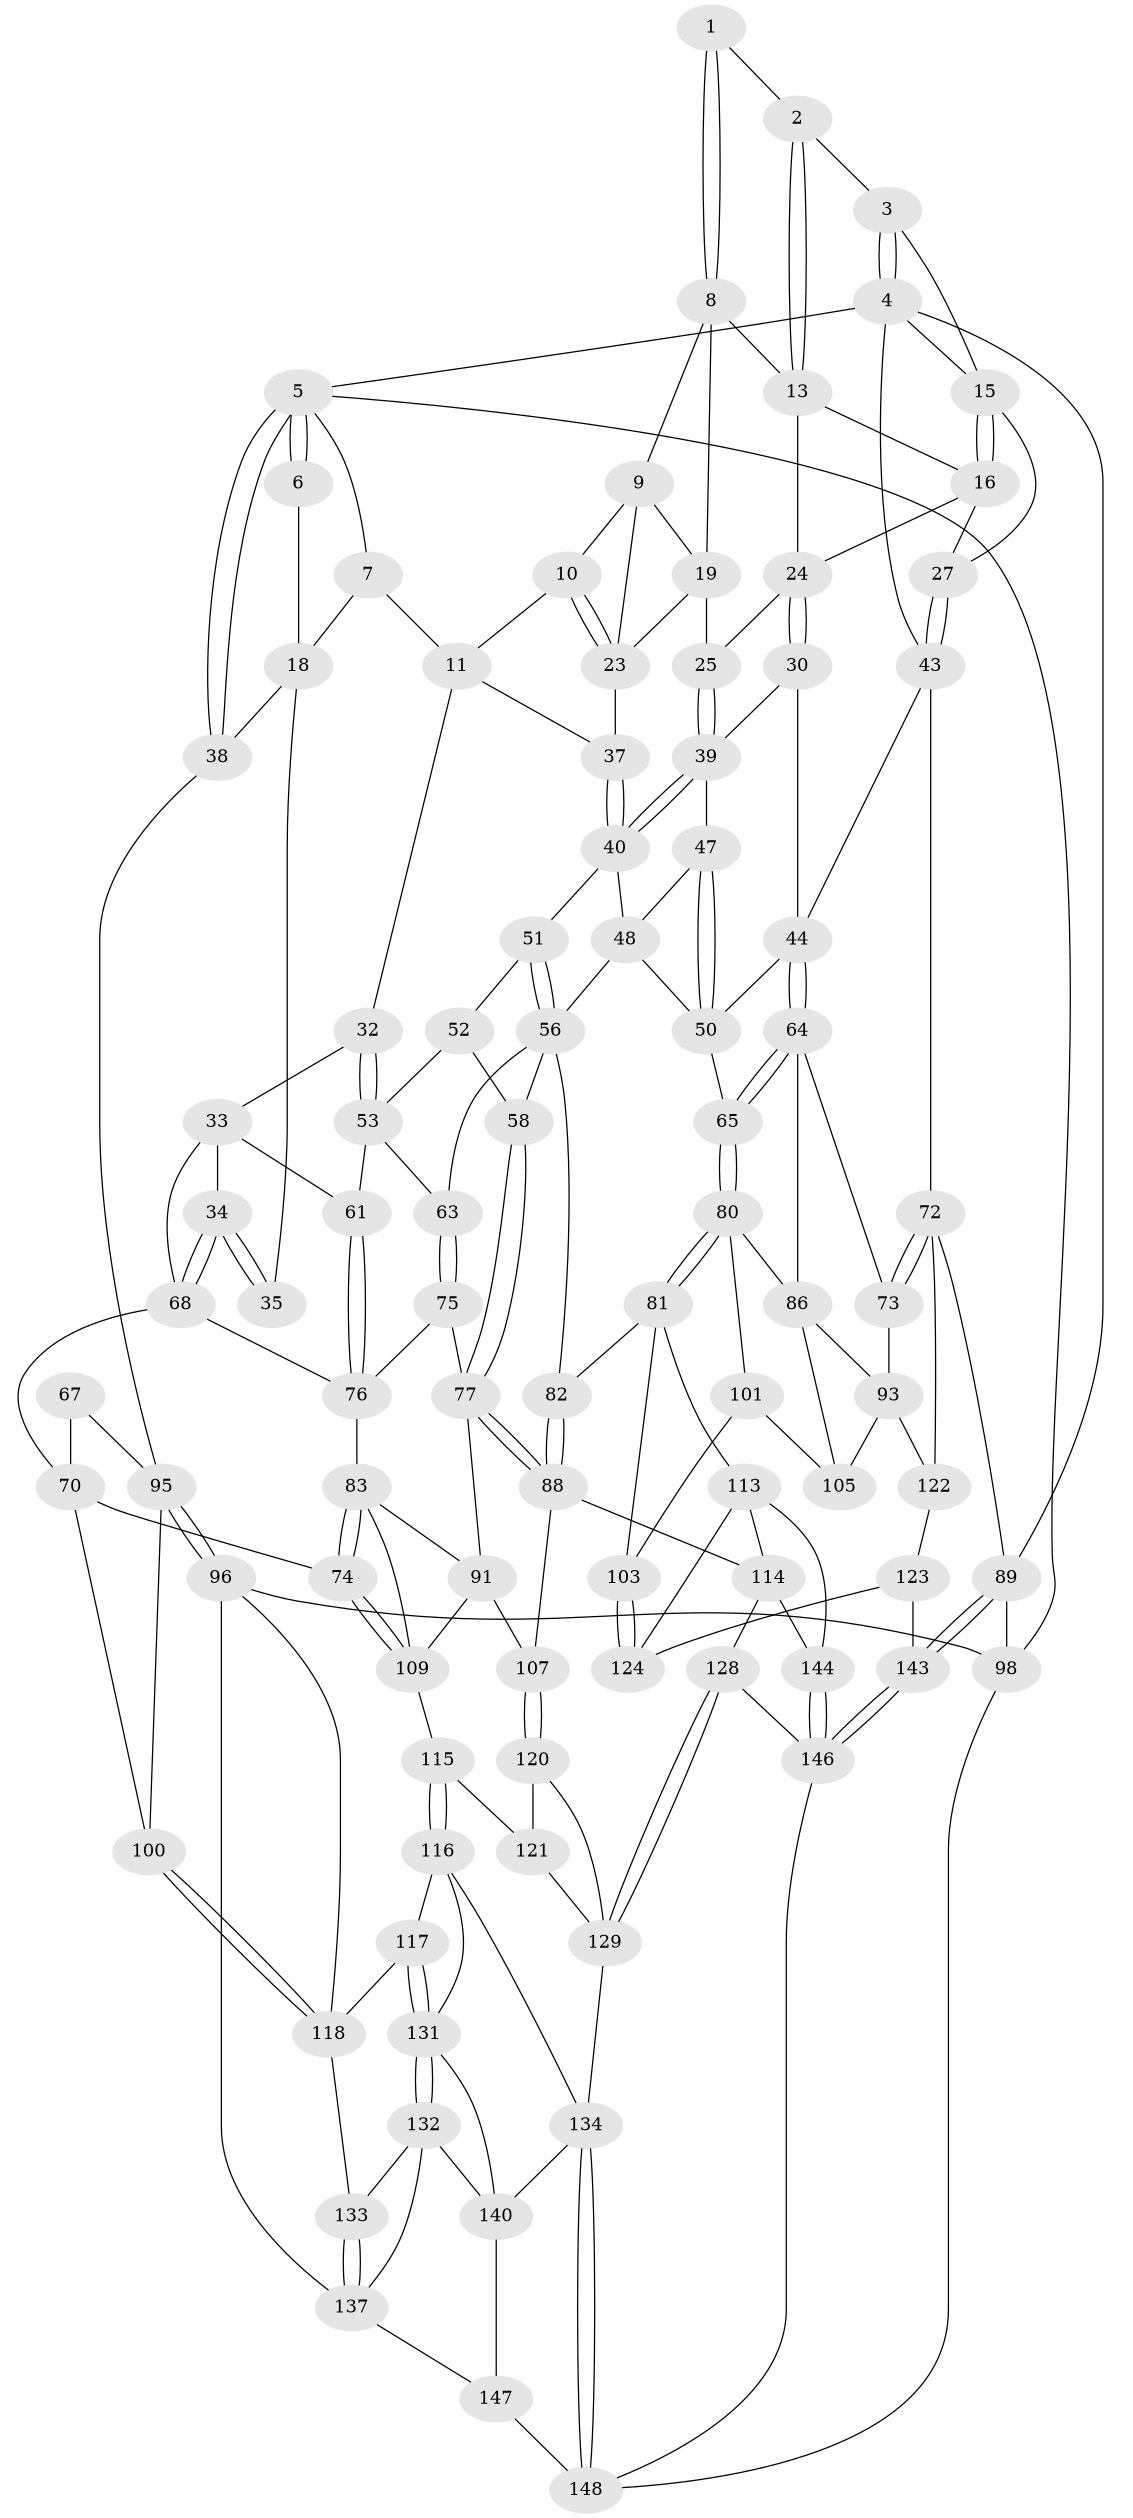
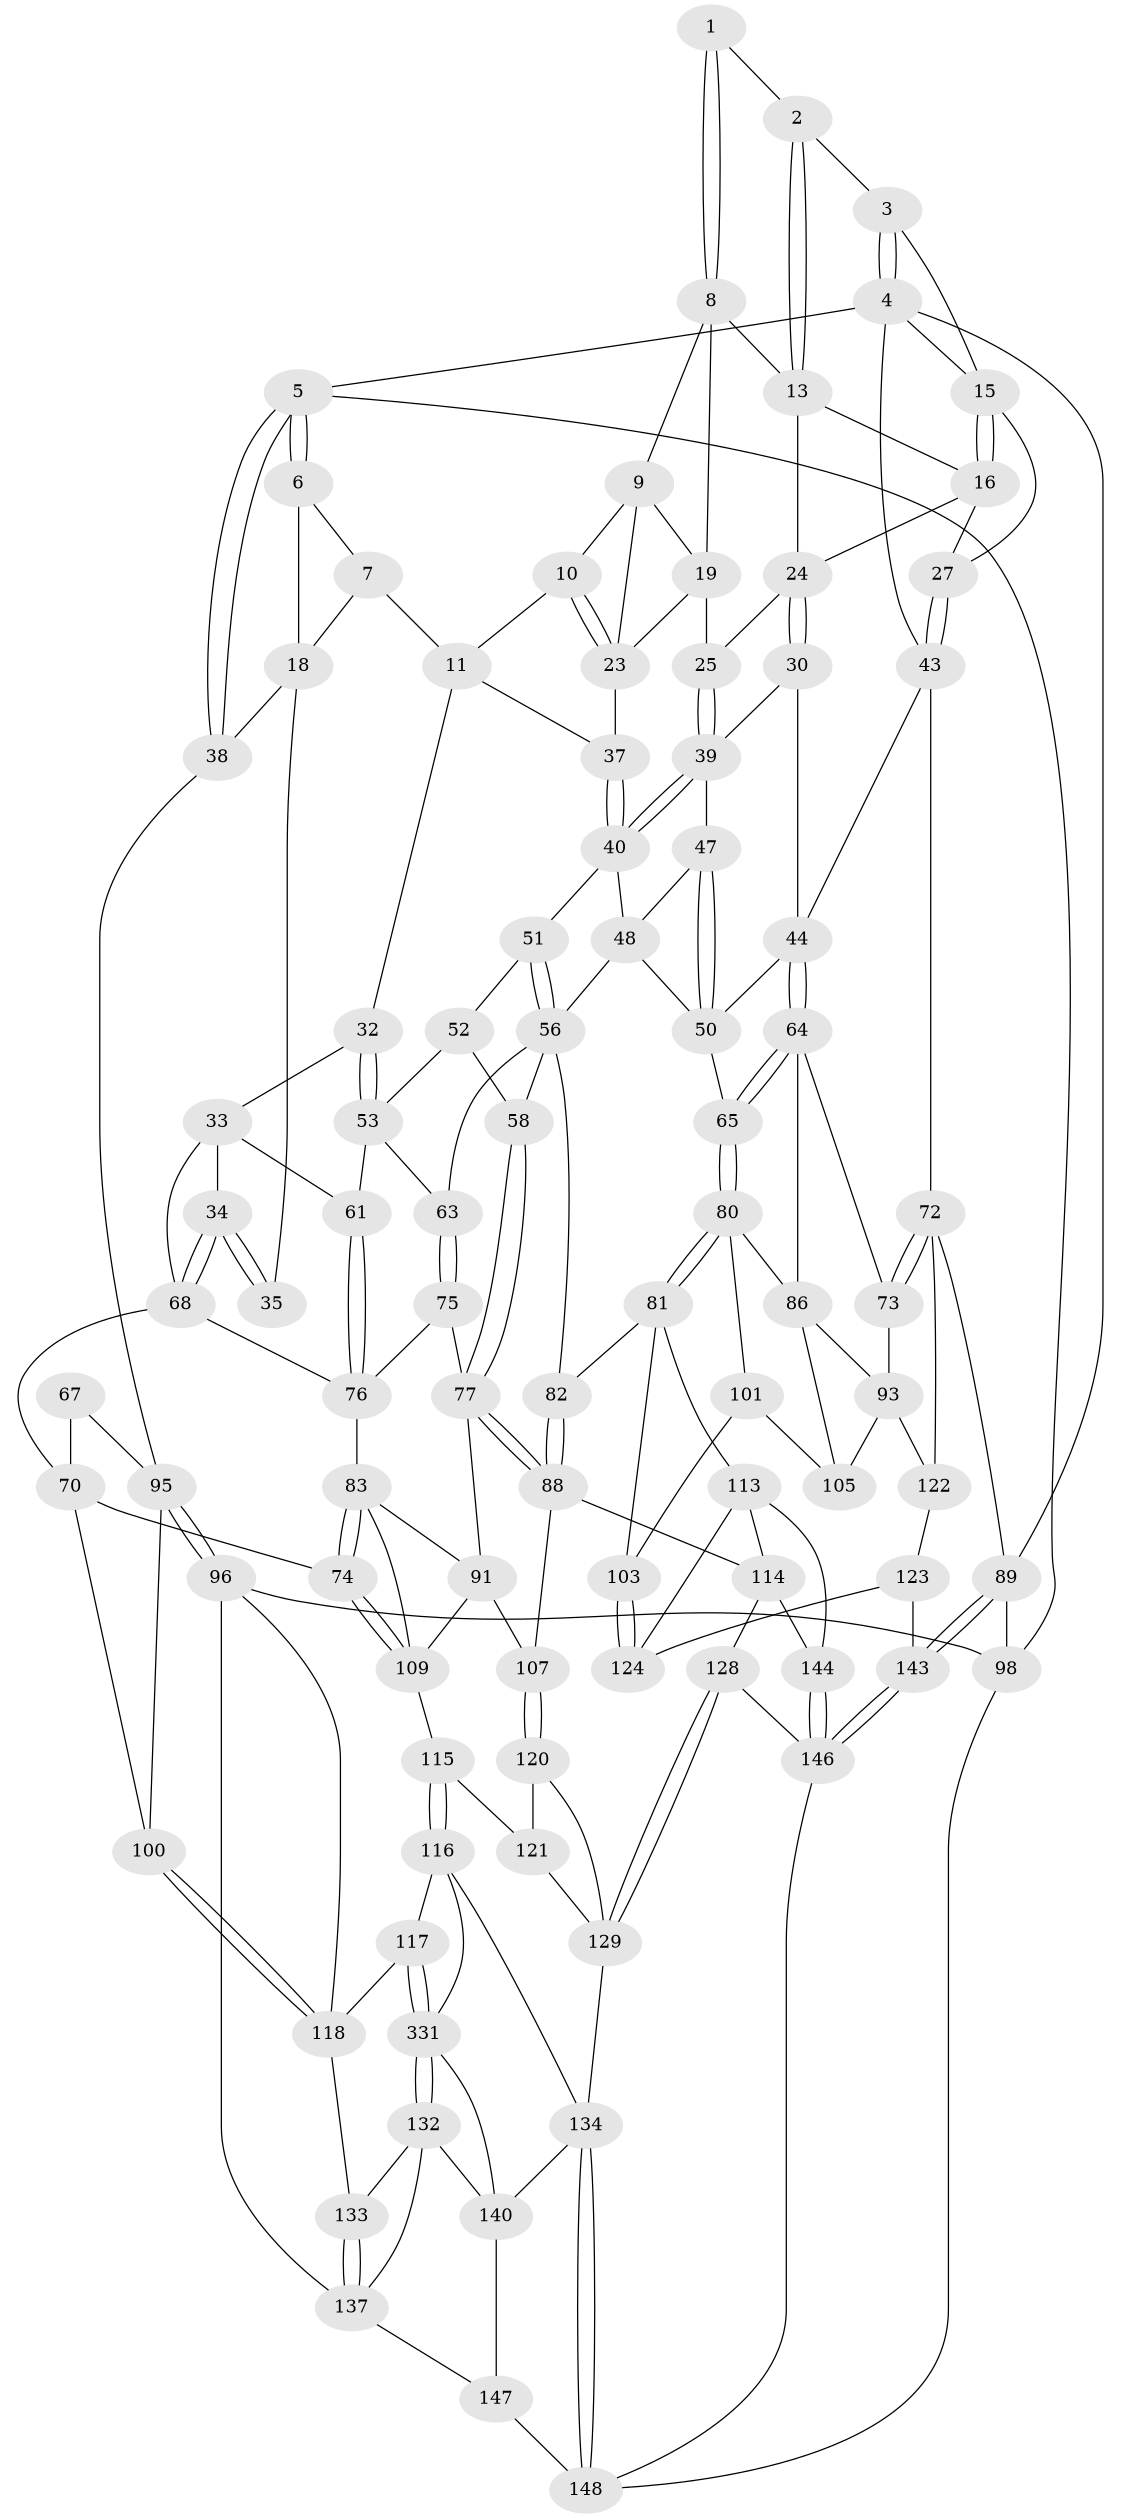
(351, 479) -> (333, 529)
(424, 2034) -> (424, 2034)
